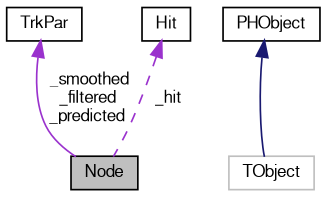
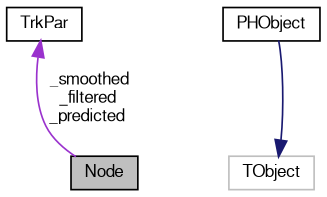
(166, 24) -> none
(260, 107) -> (283, 90)
